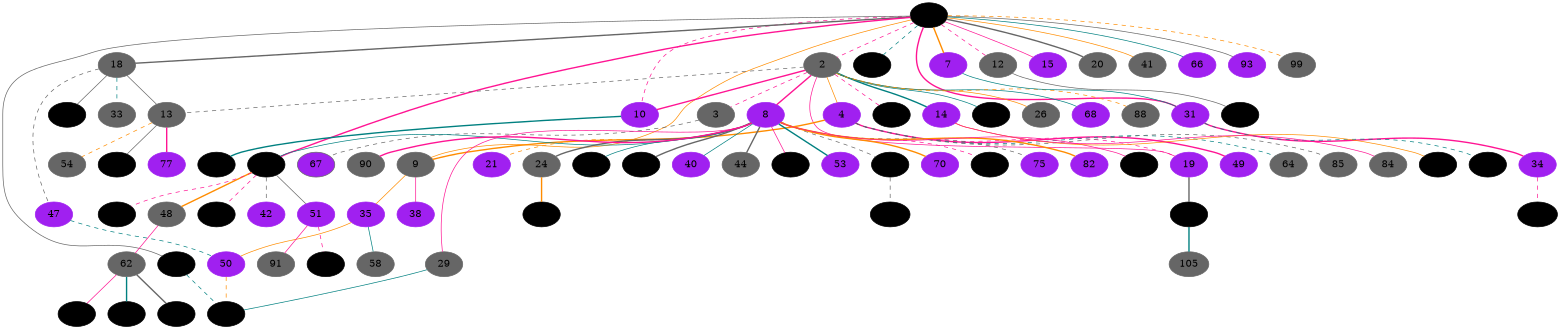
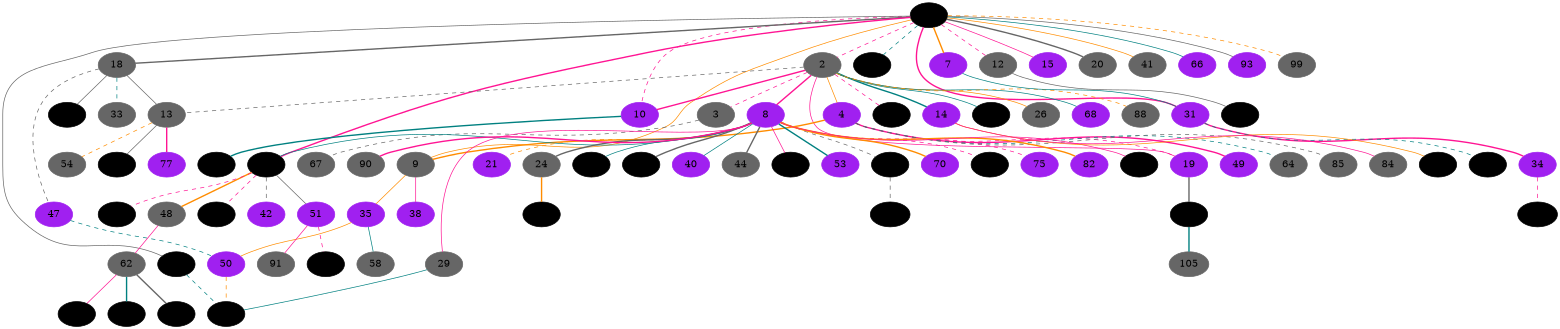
(903, 139) -> (903, 139)
(316, 165) -> (316, 165)
